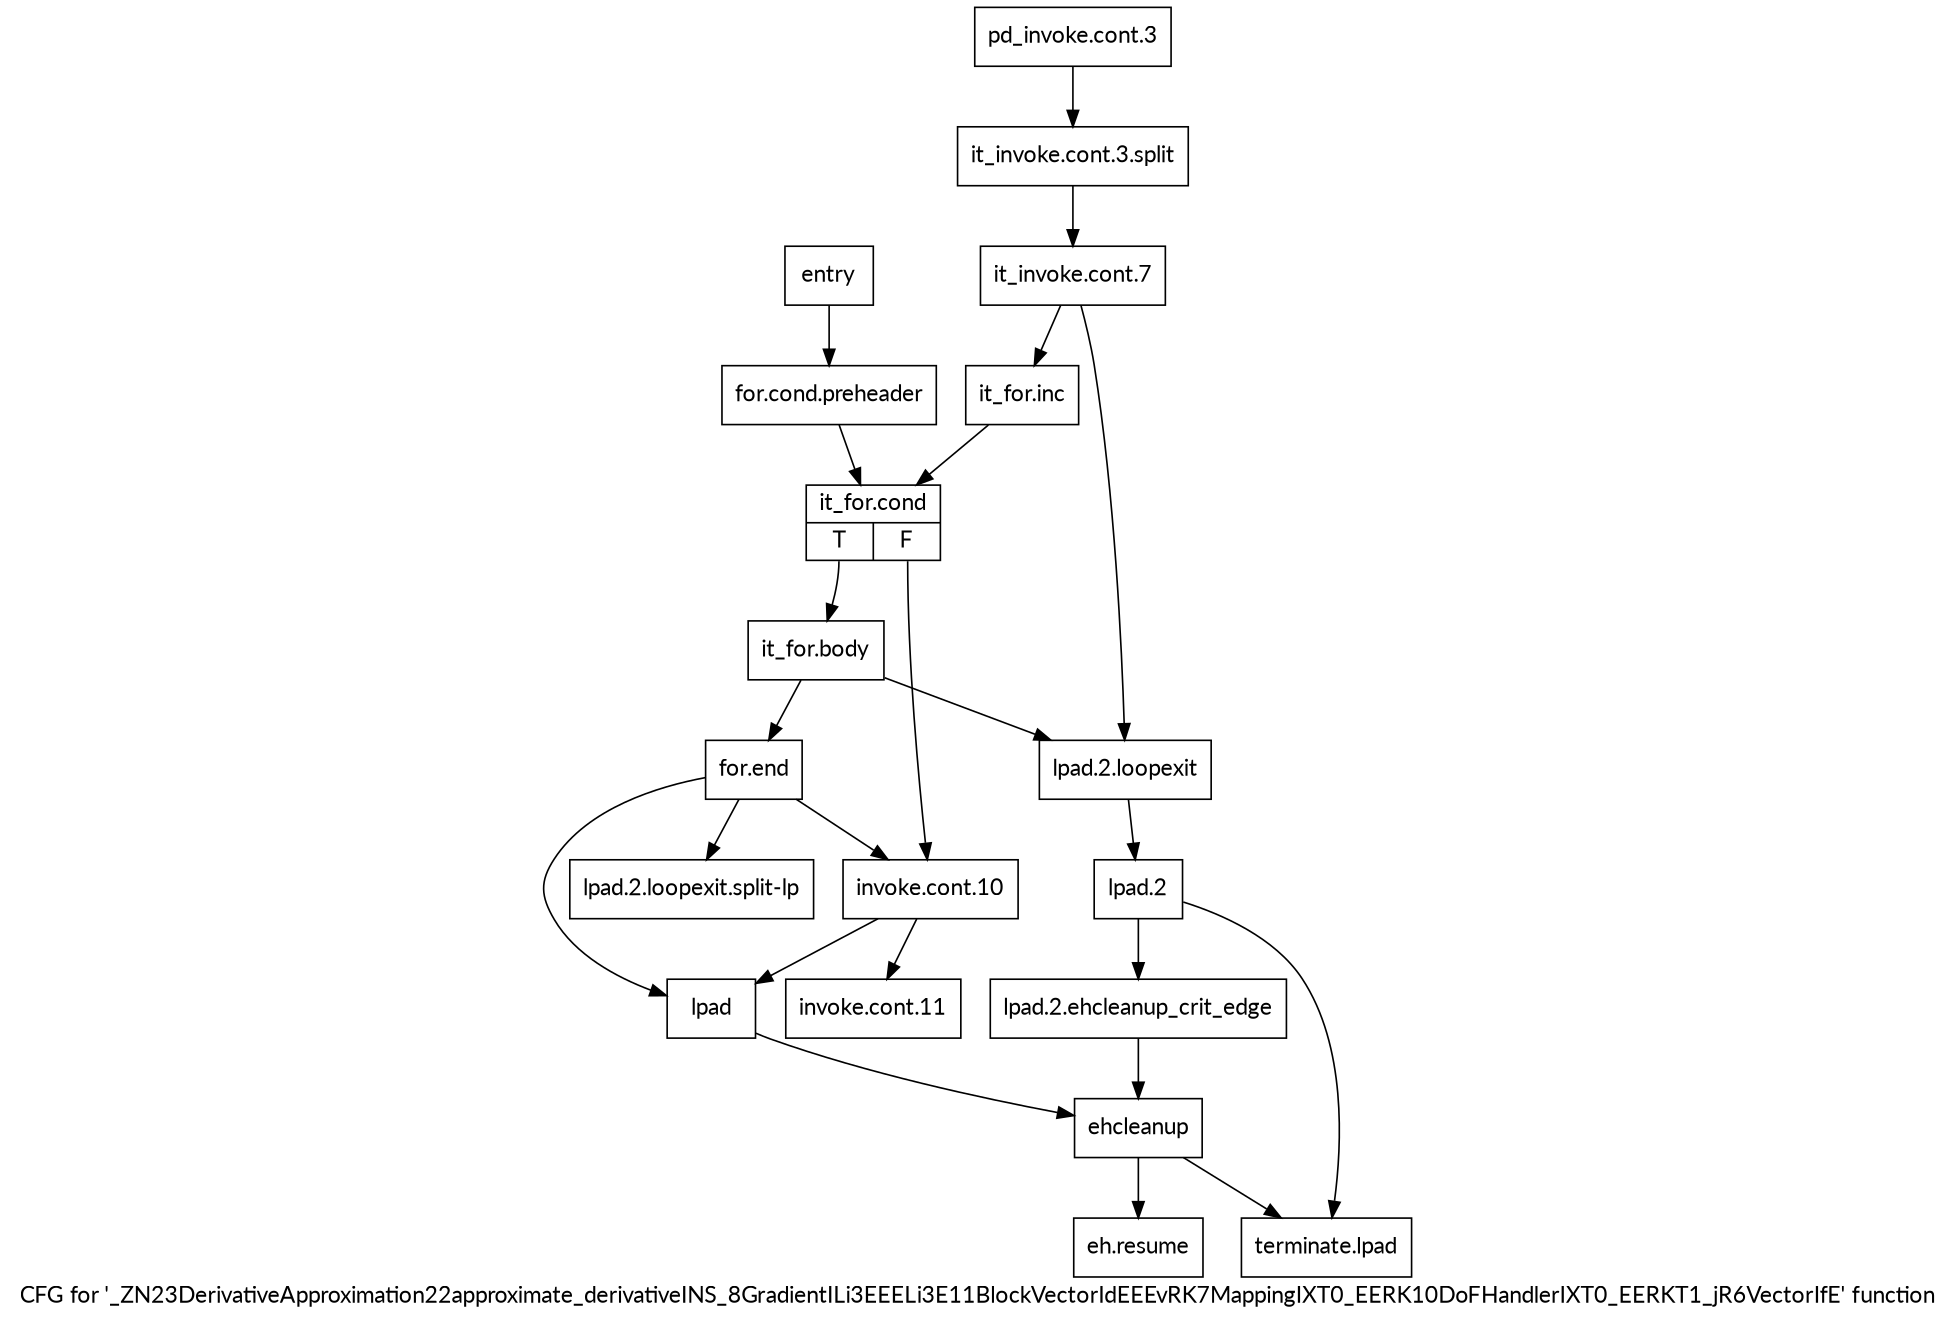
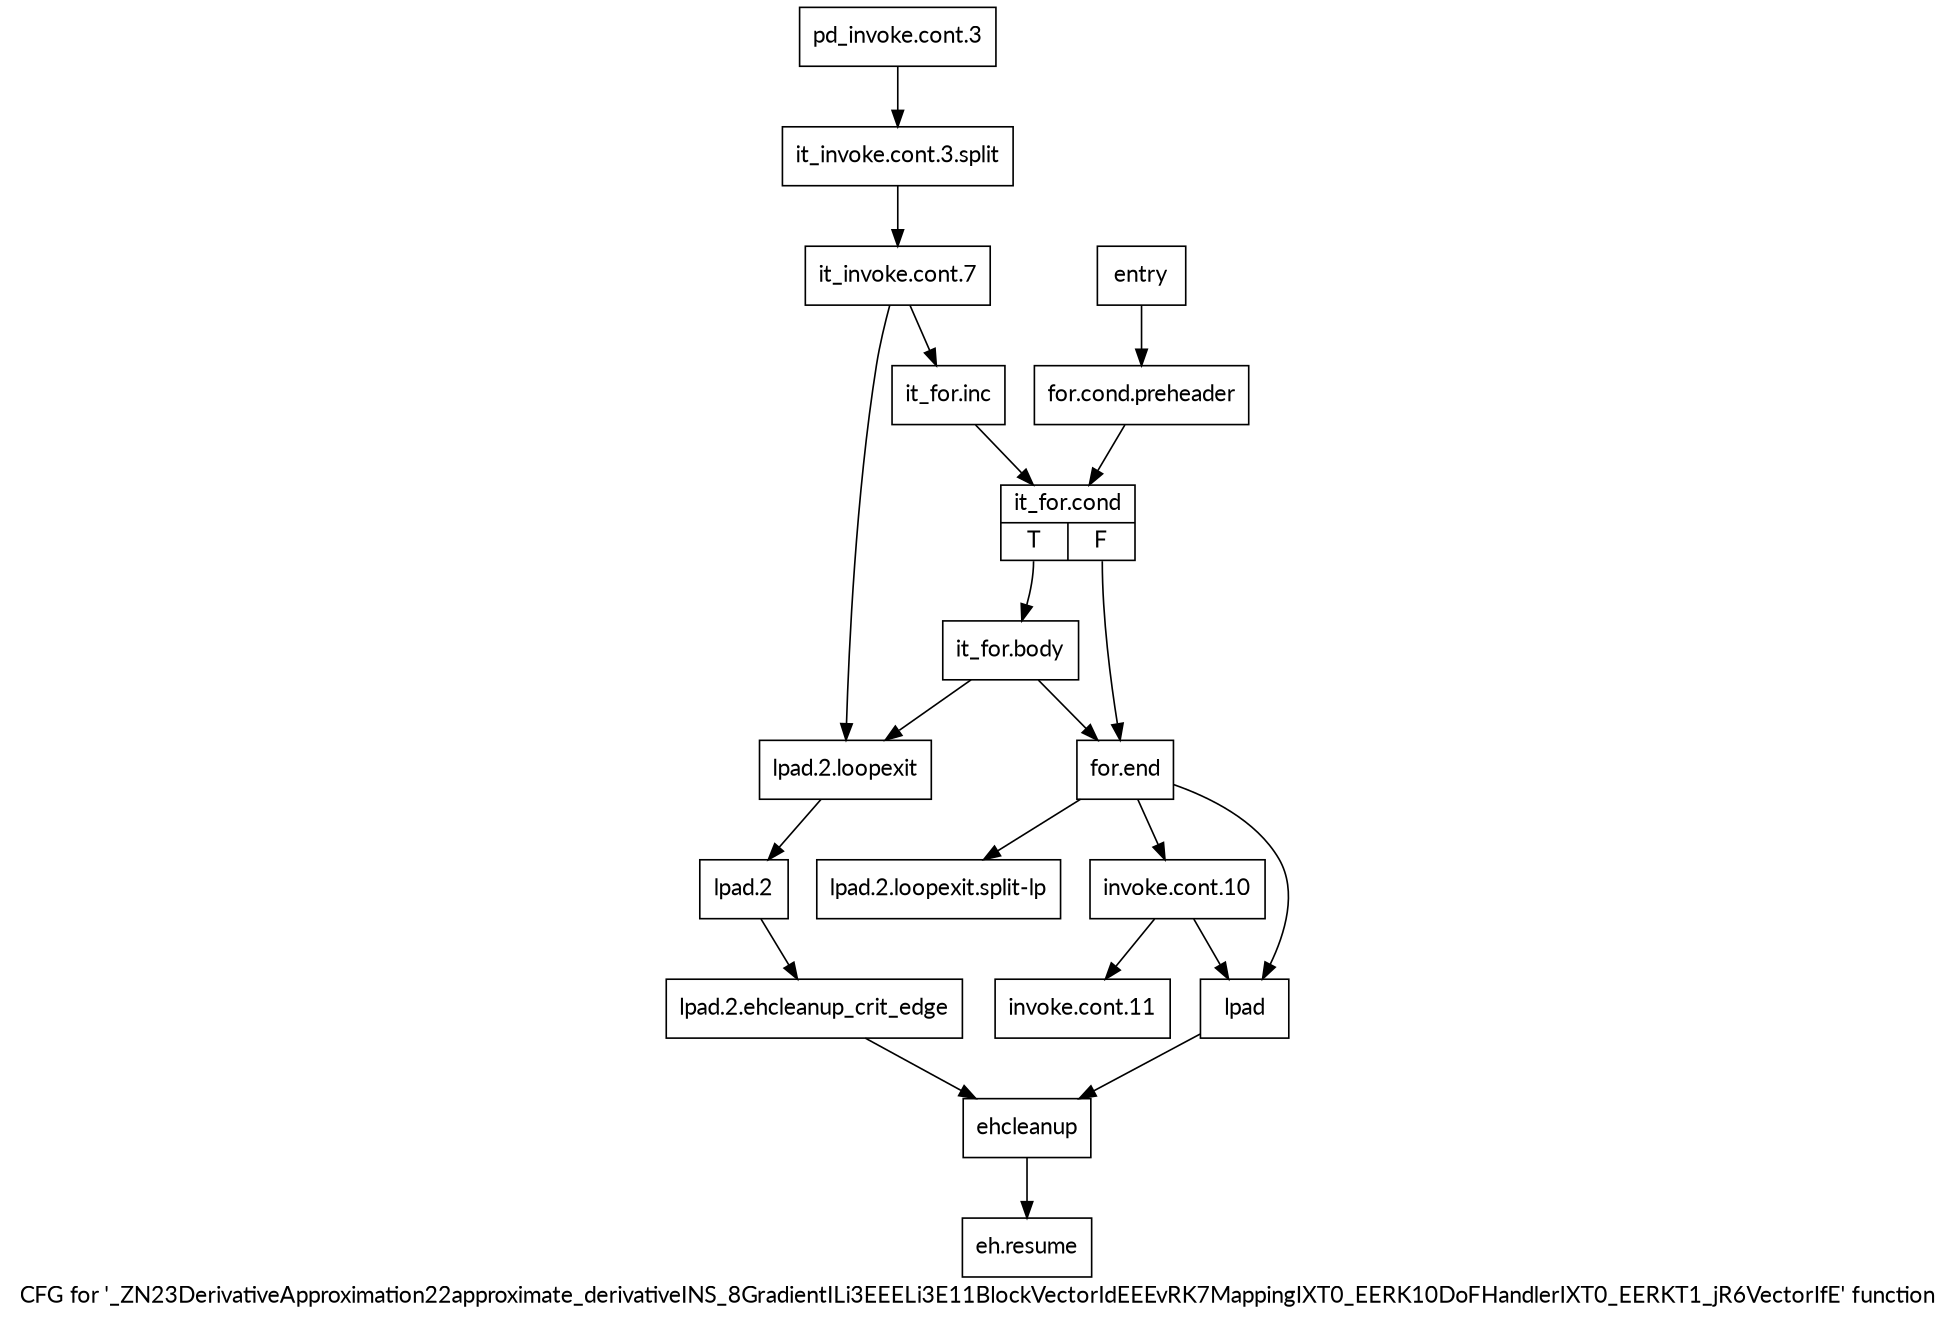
(913, 702) -> (1107, 643)
(1327, 1248) -> none
